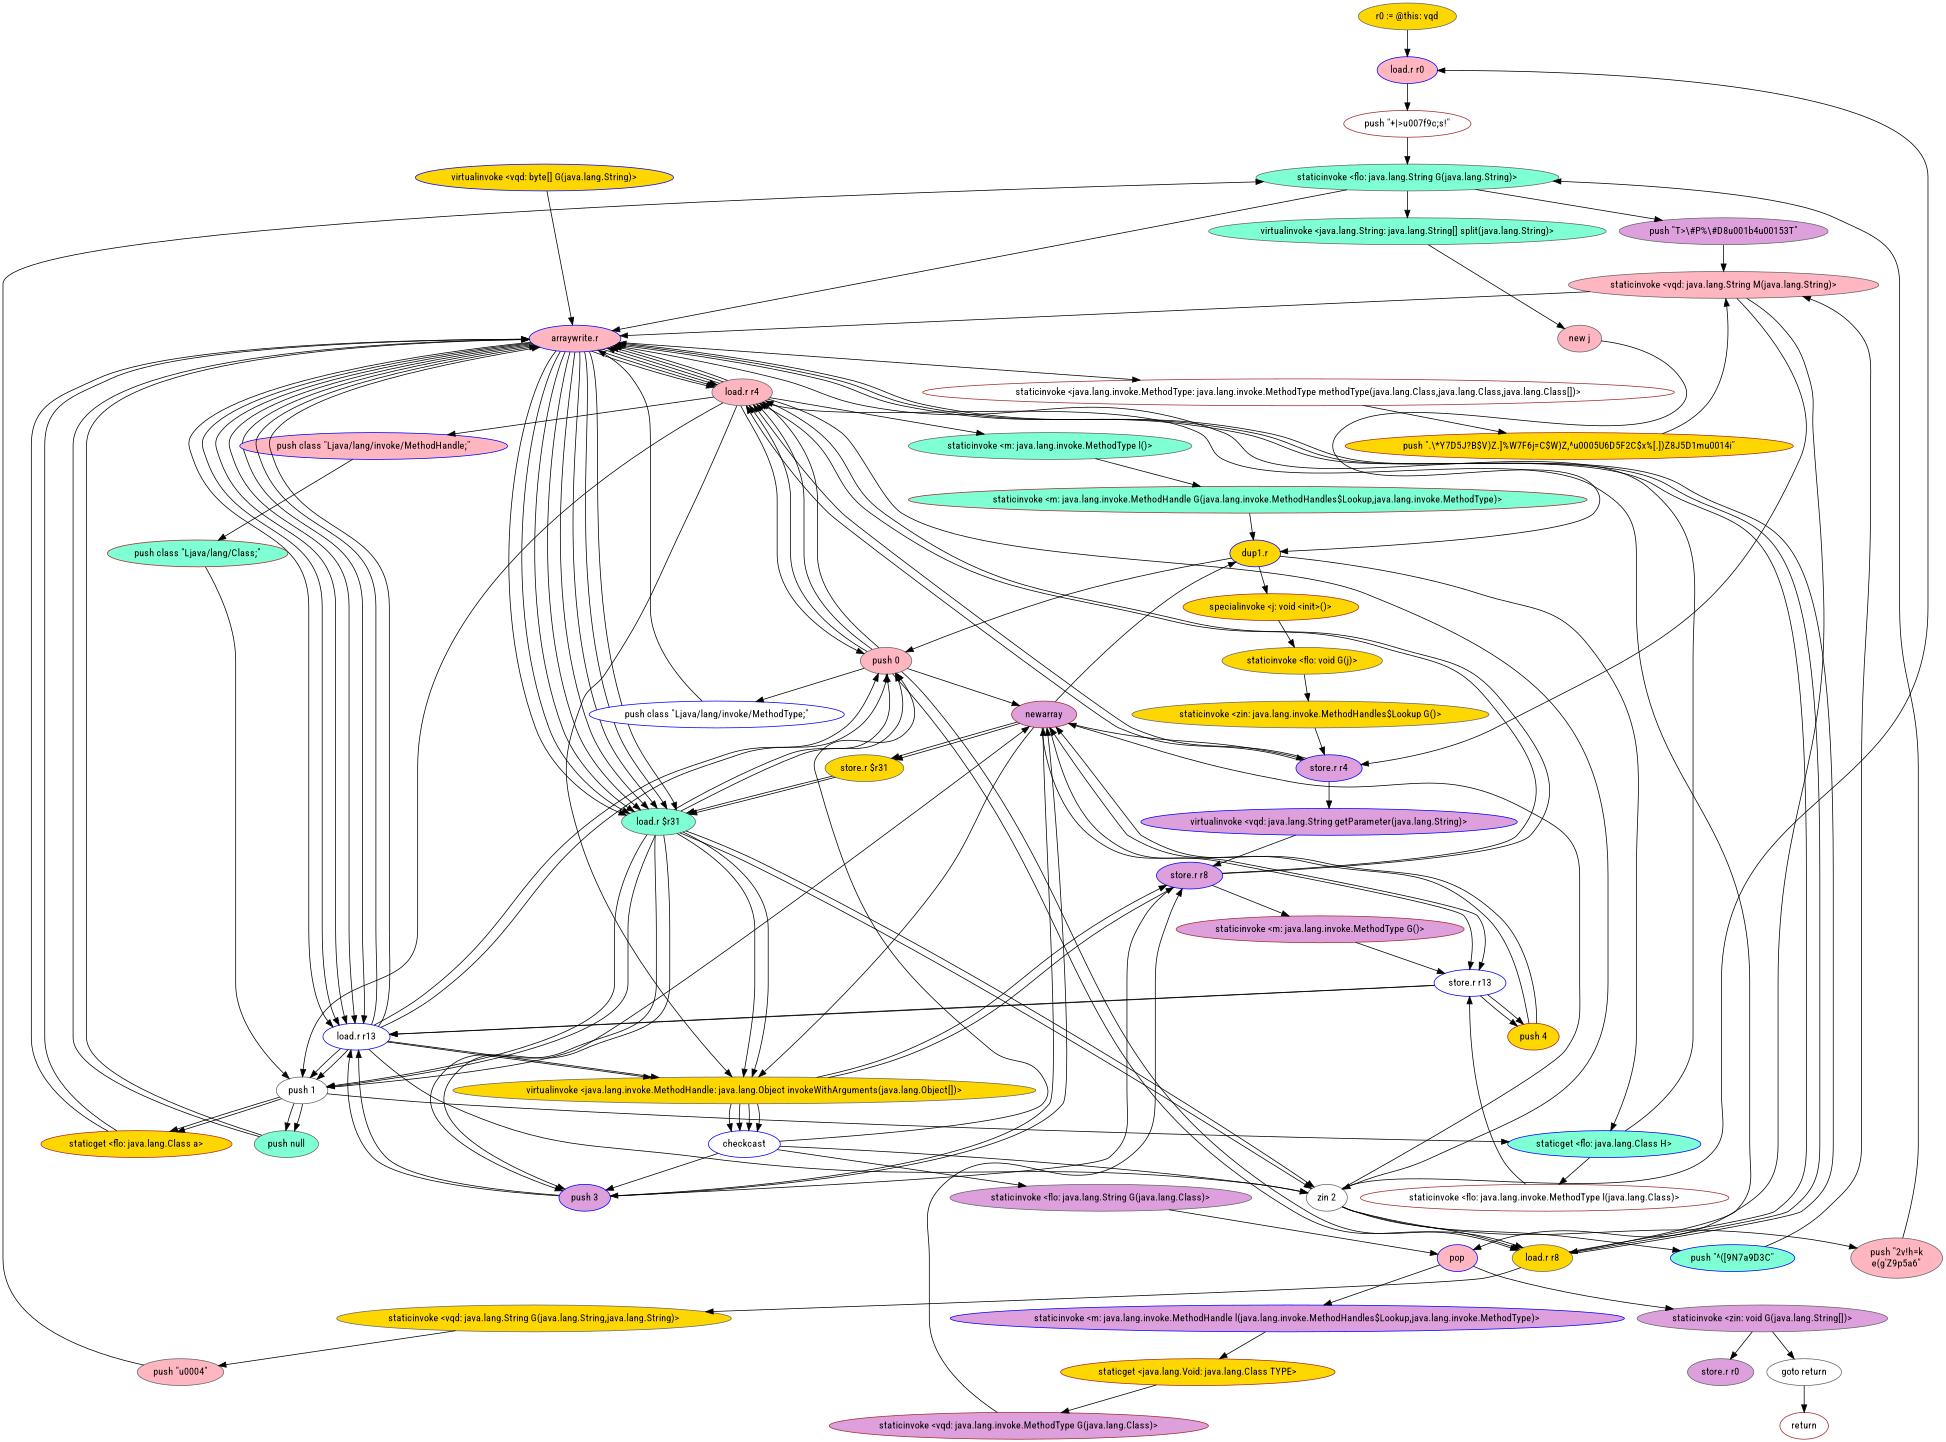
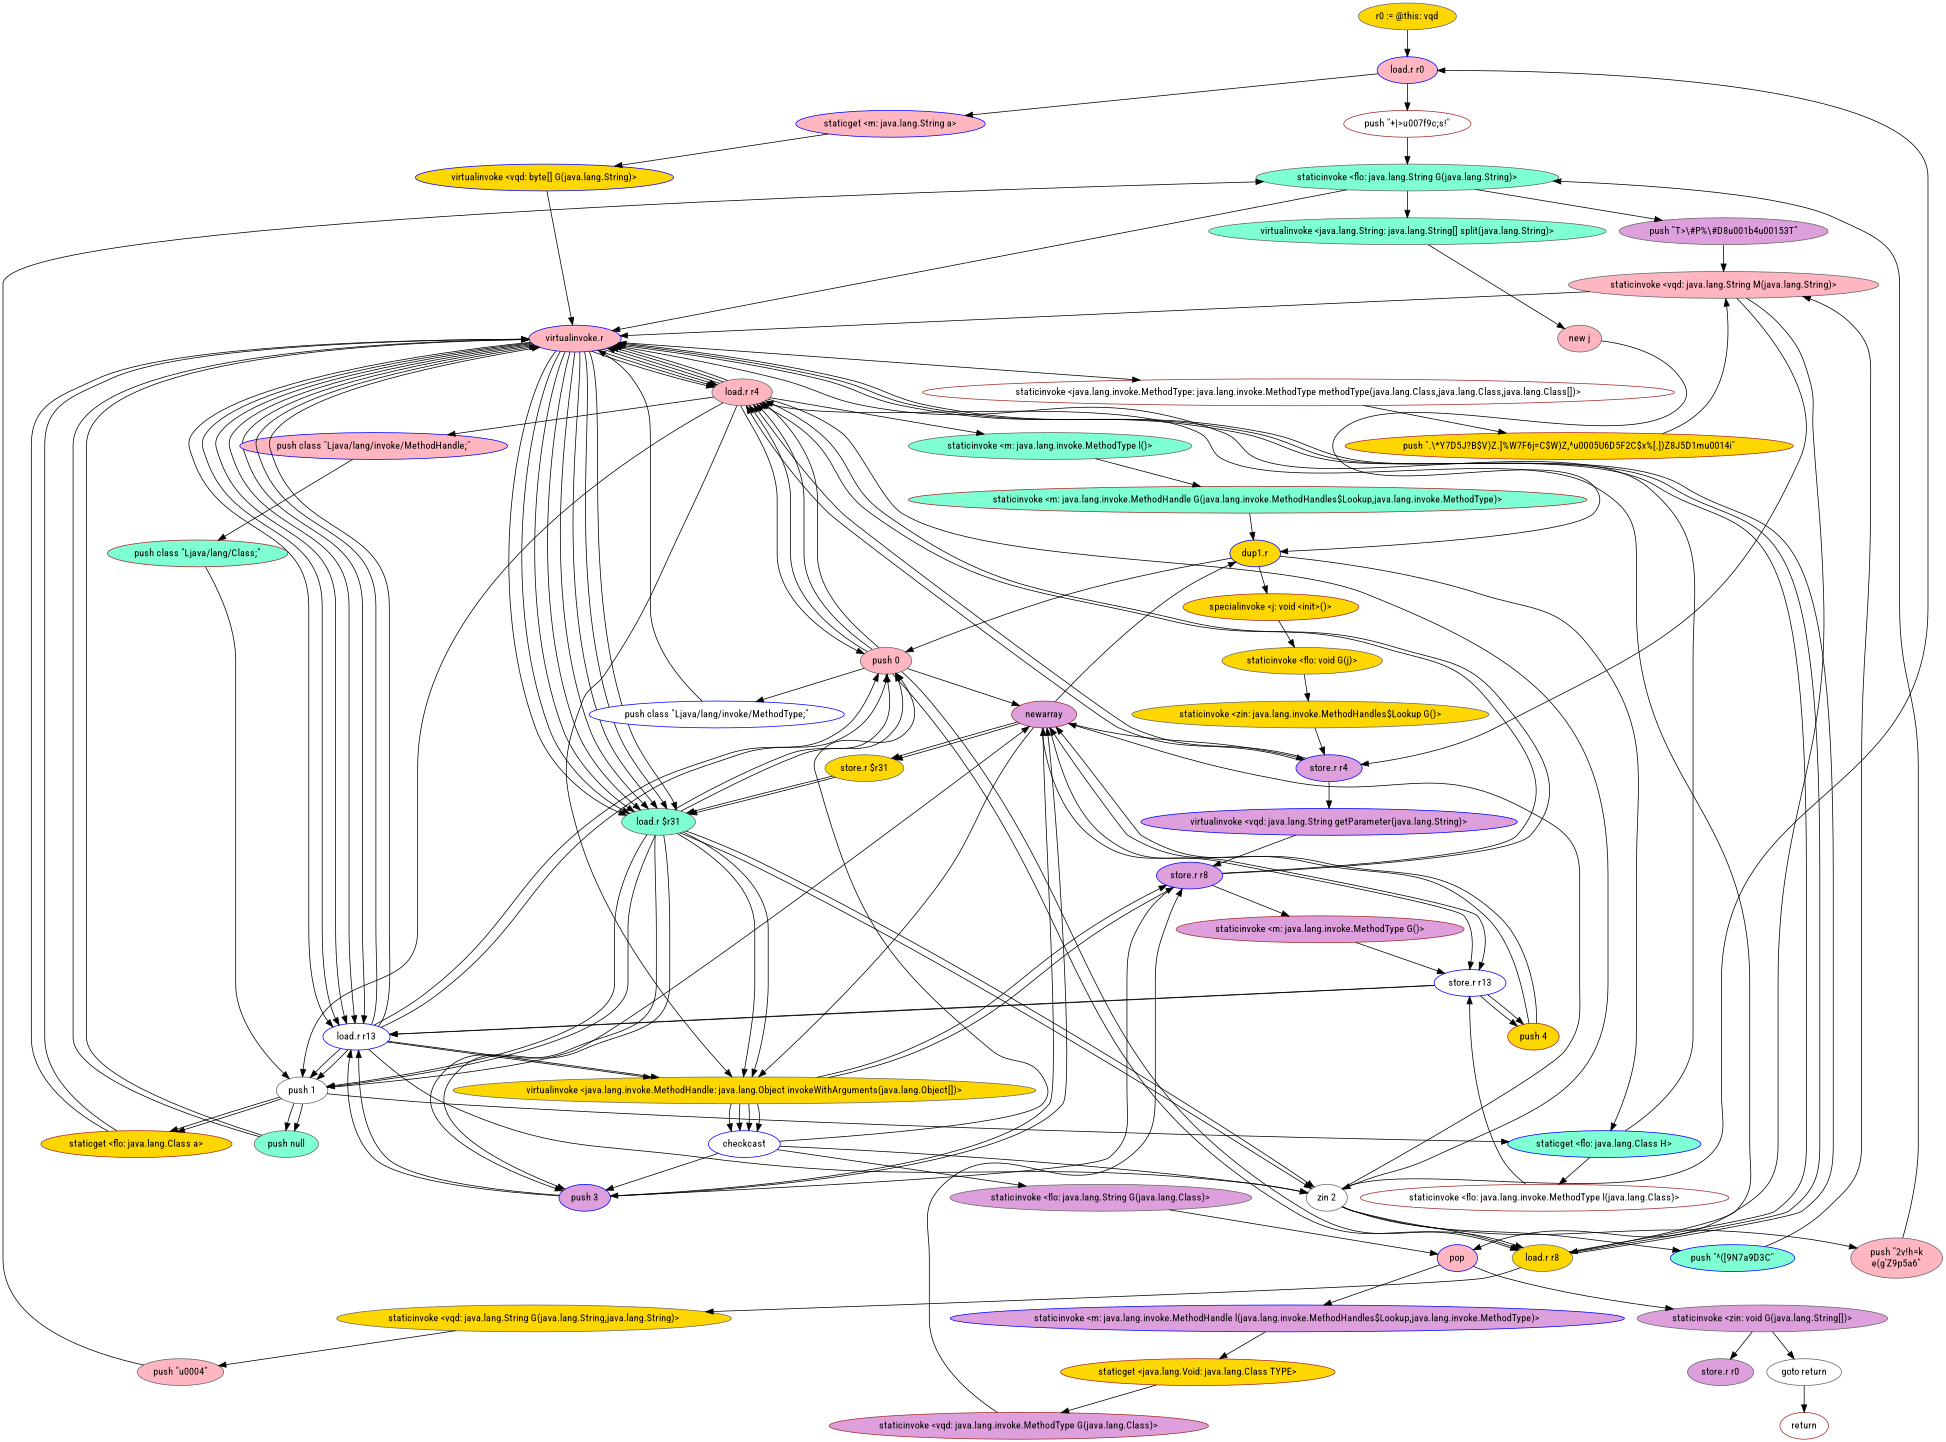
none -> (891, 124)
(575, 339) -> (575, 339)
